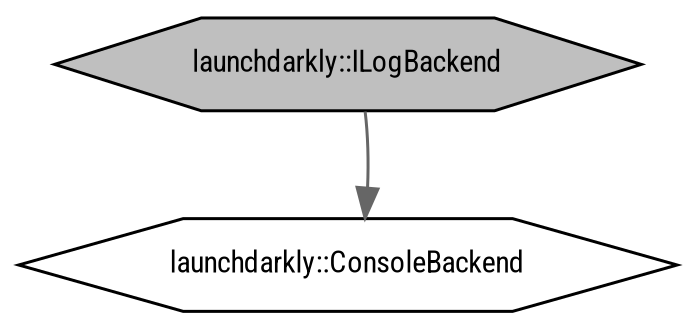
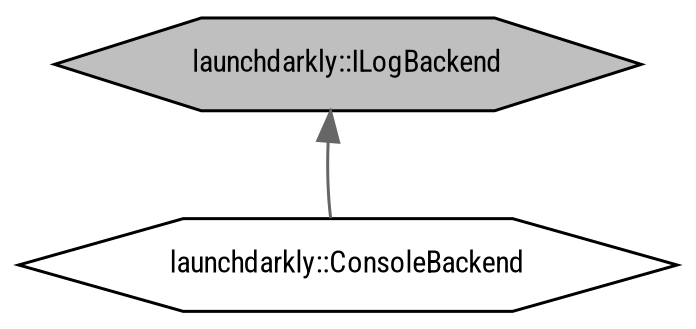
(368, 149) -> (328, 180)
